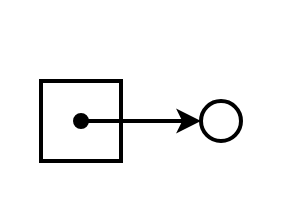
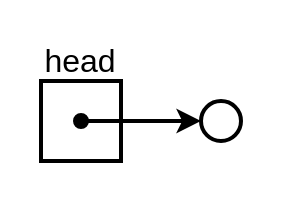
none -> (81, 61)
